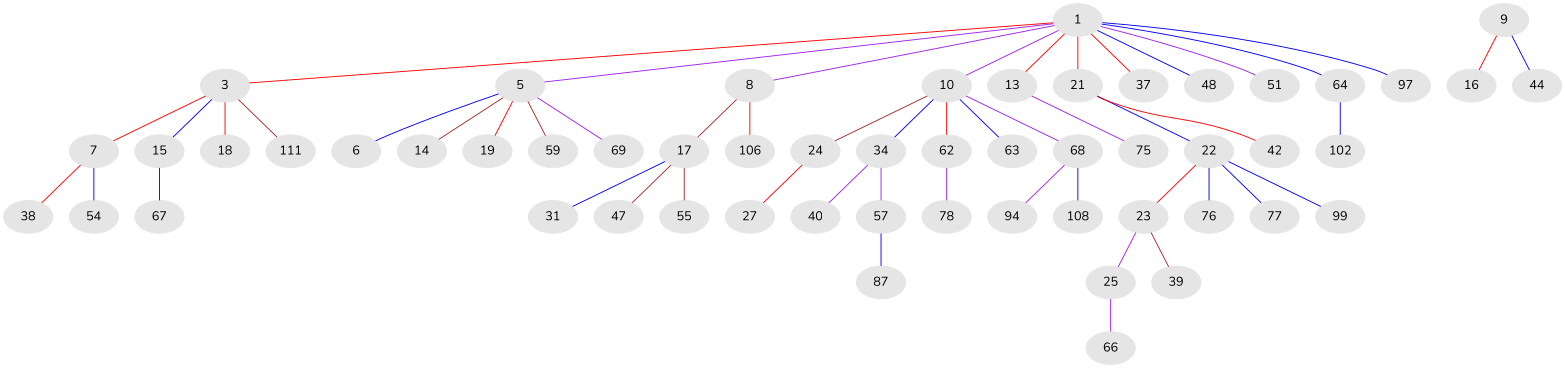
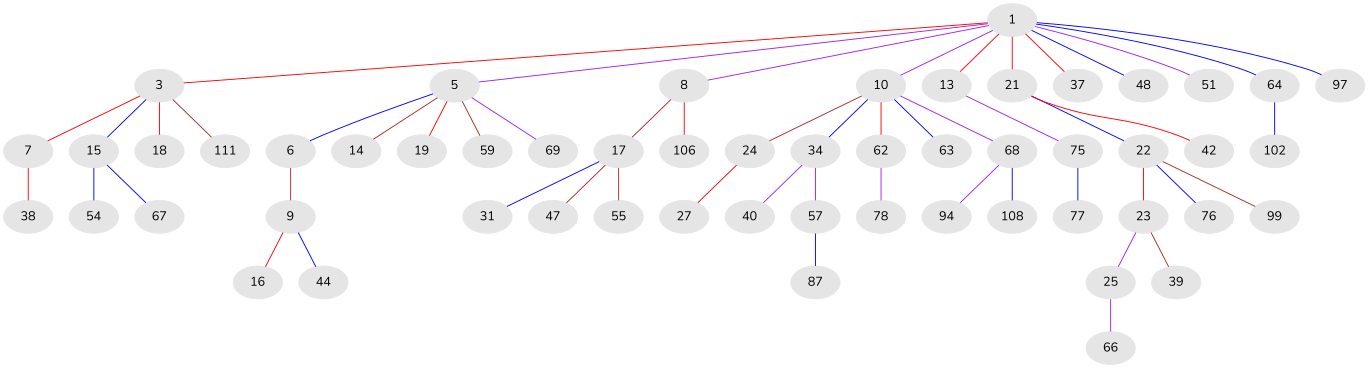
(94, 184) -> (94, 184)
none -> (291, 184)
(1242, 184) -> (1078, 184)
(1275, 184) -> (1209, 184)
